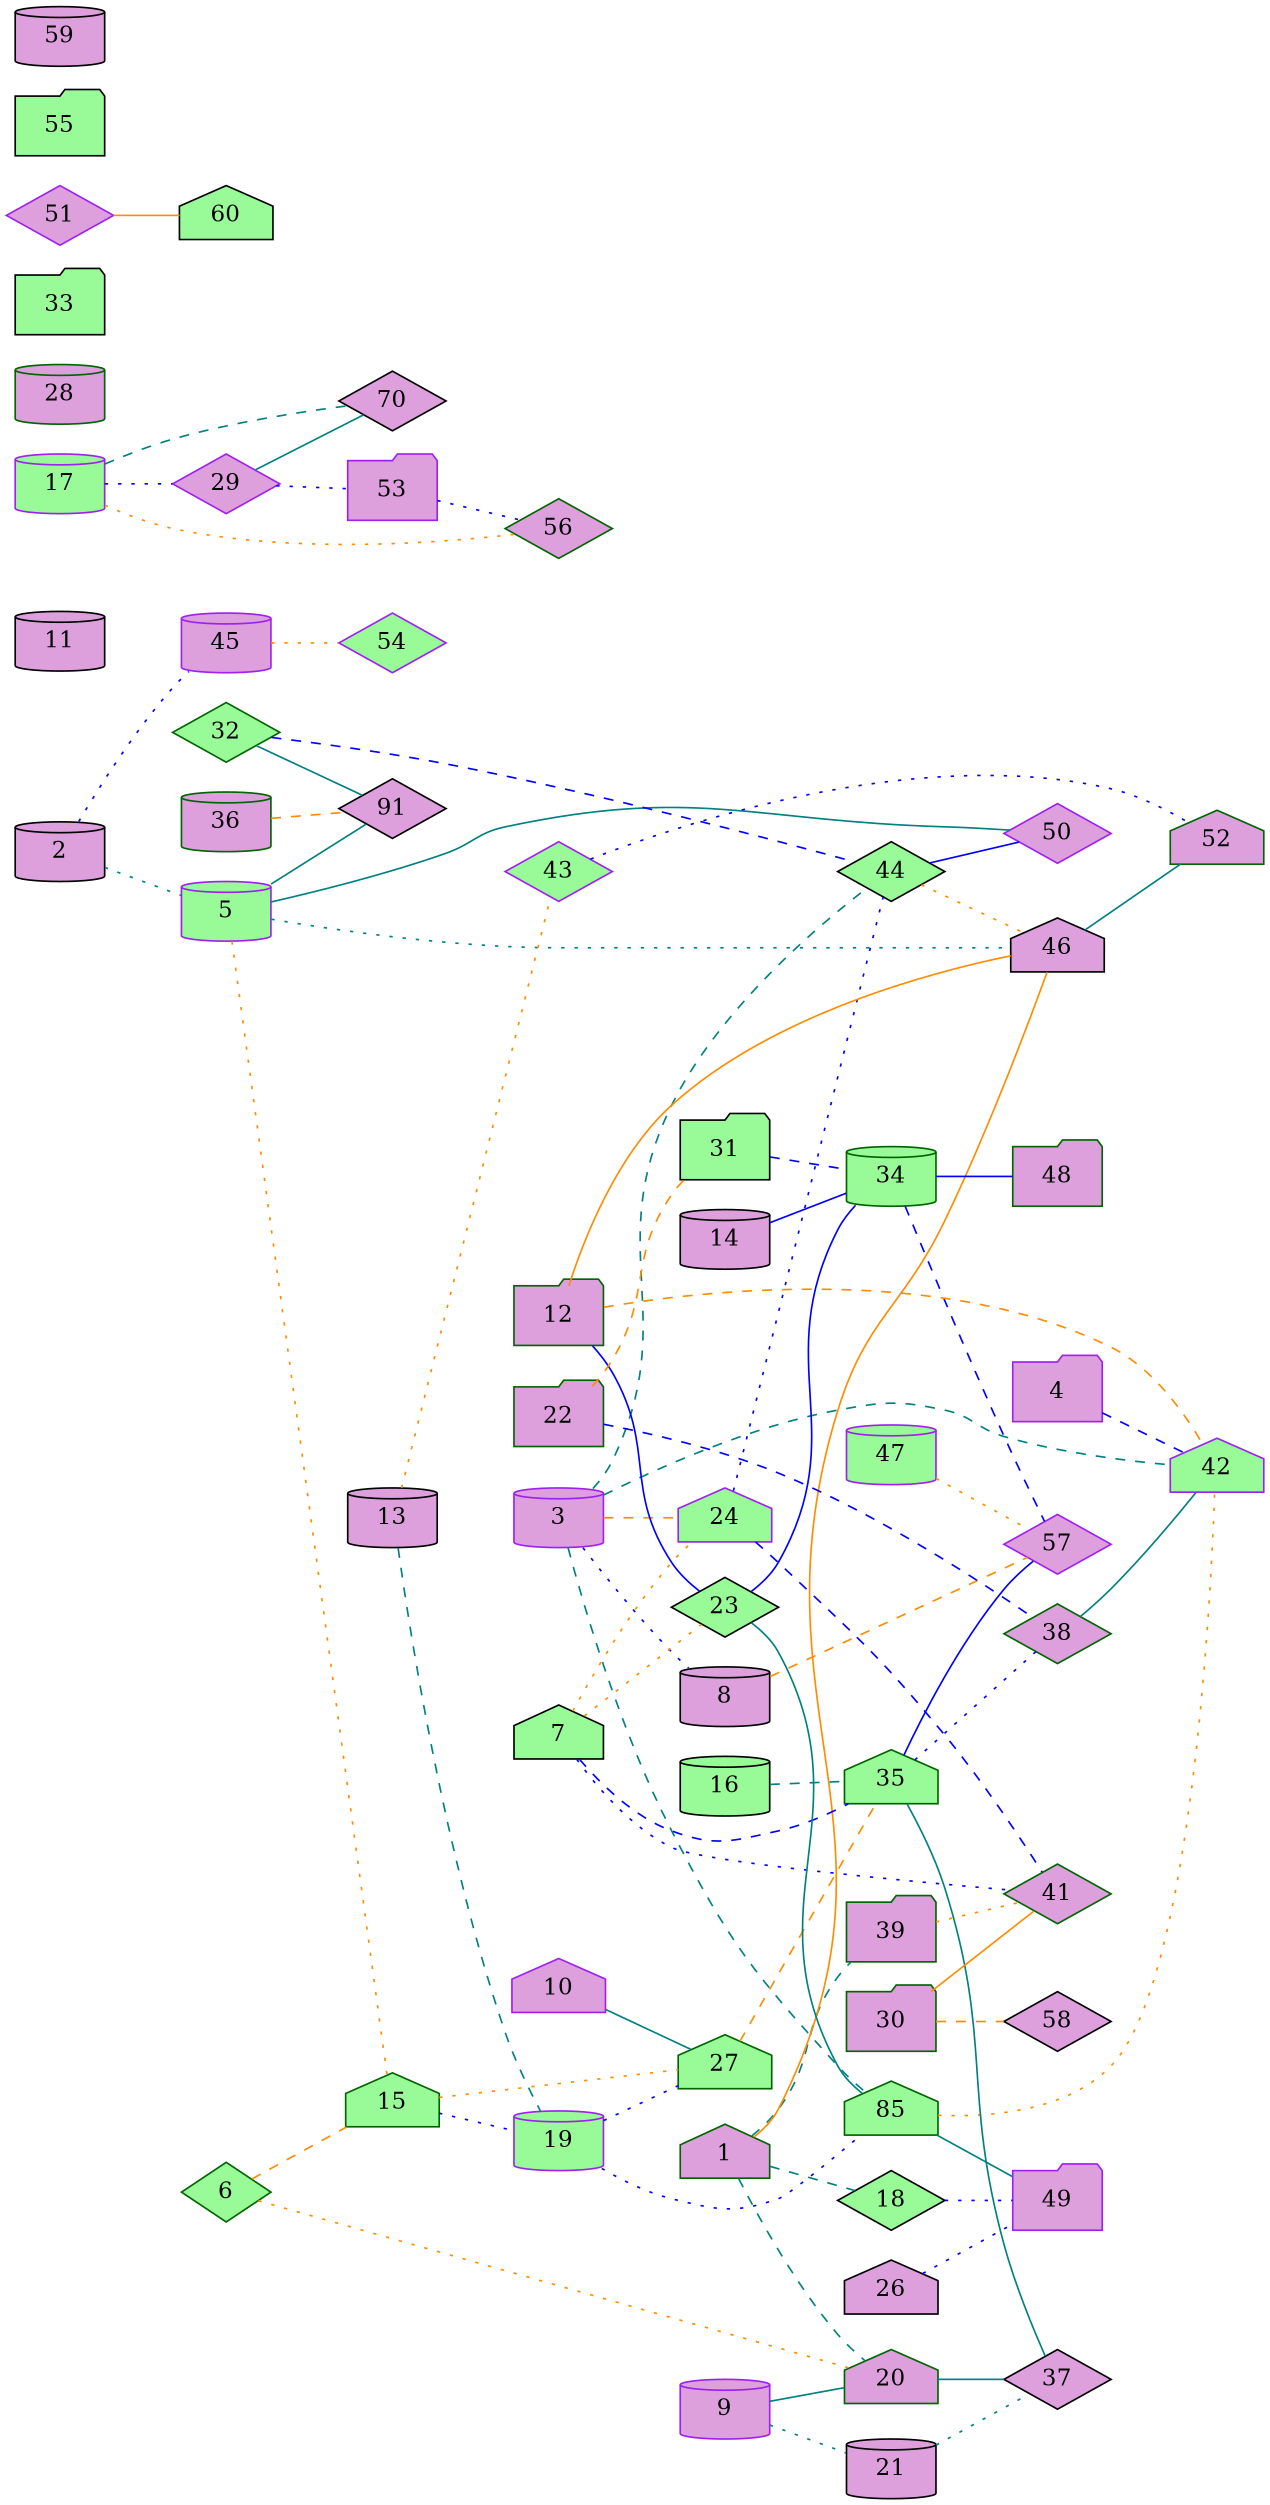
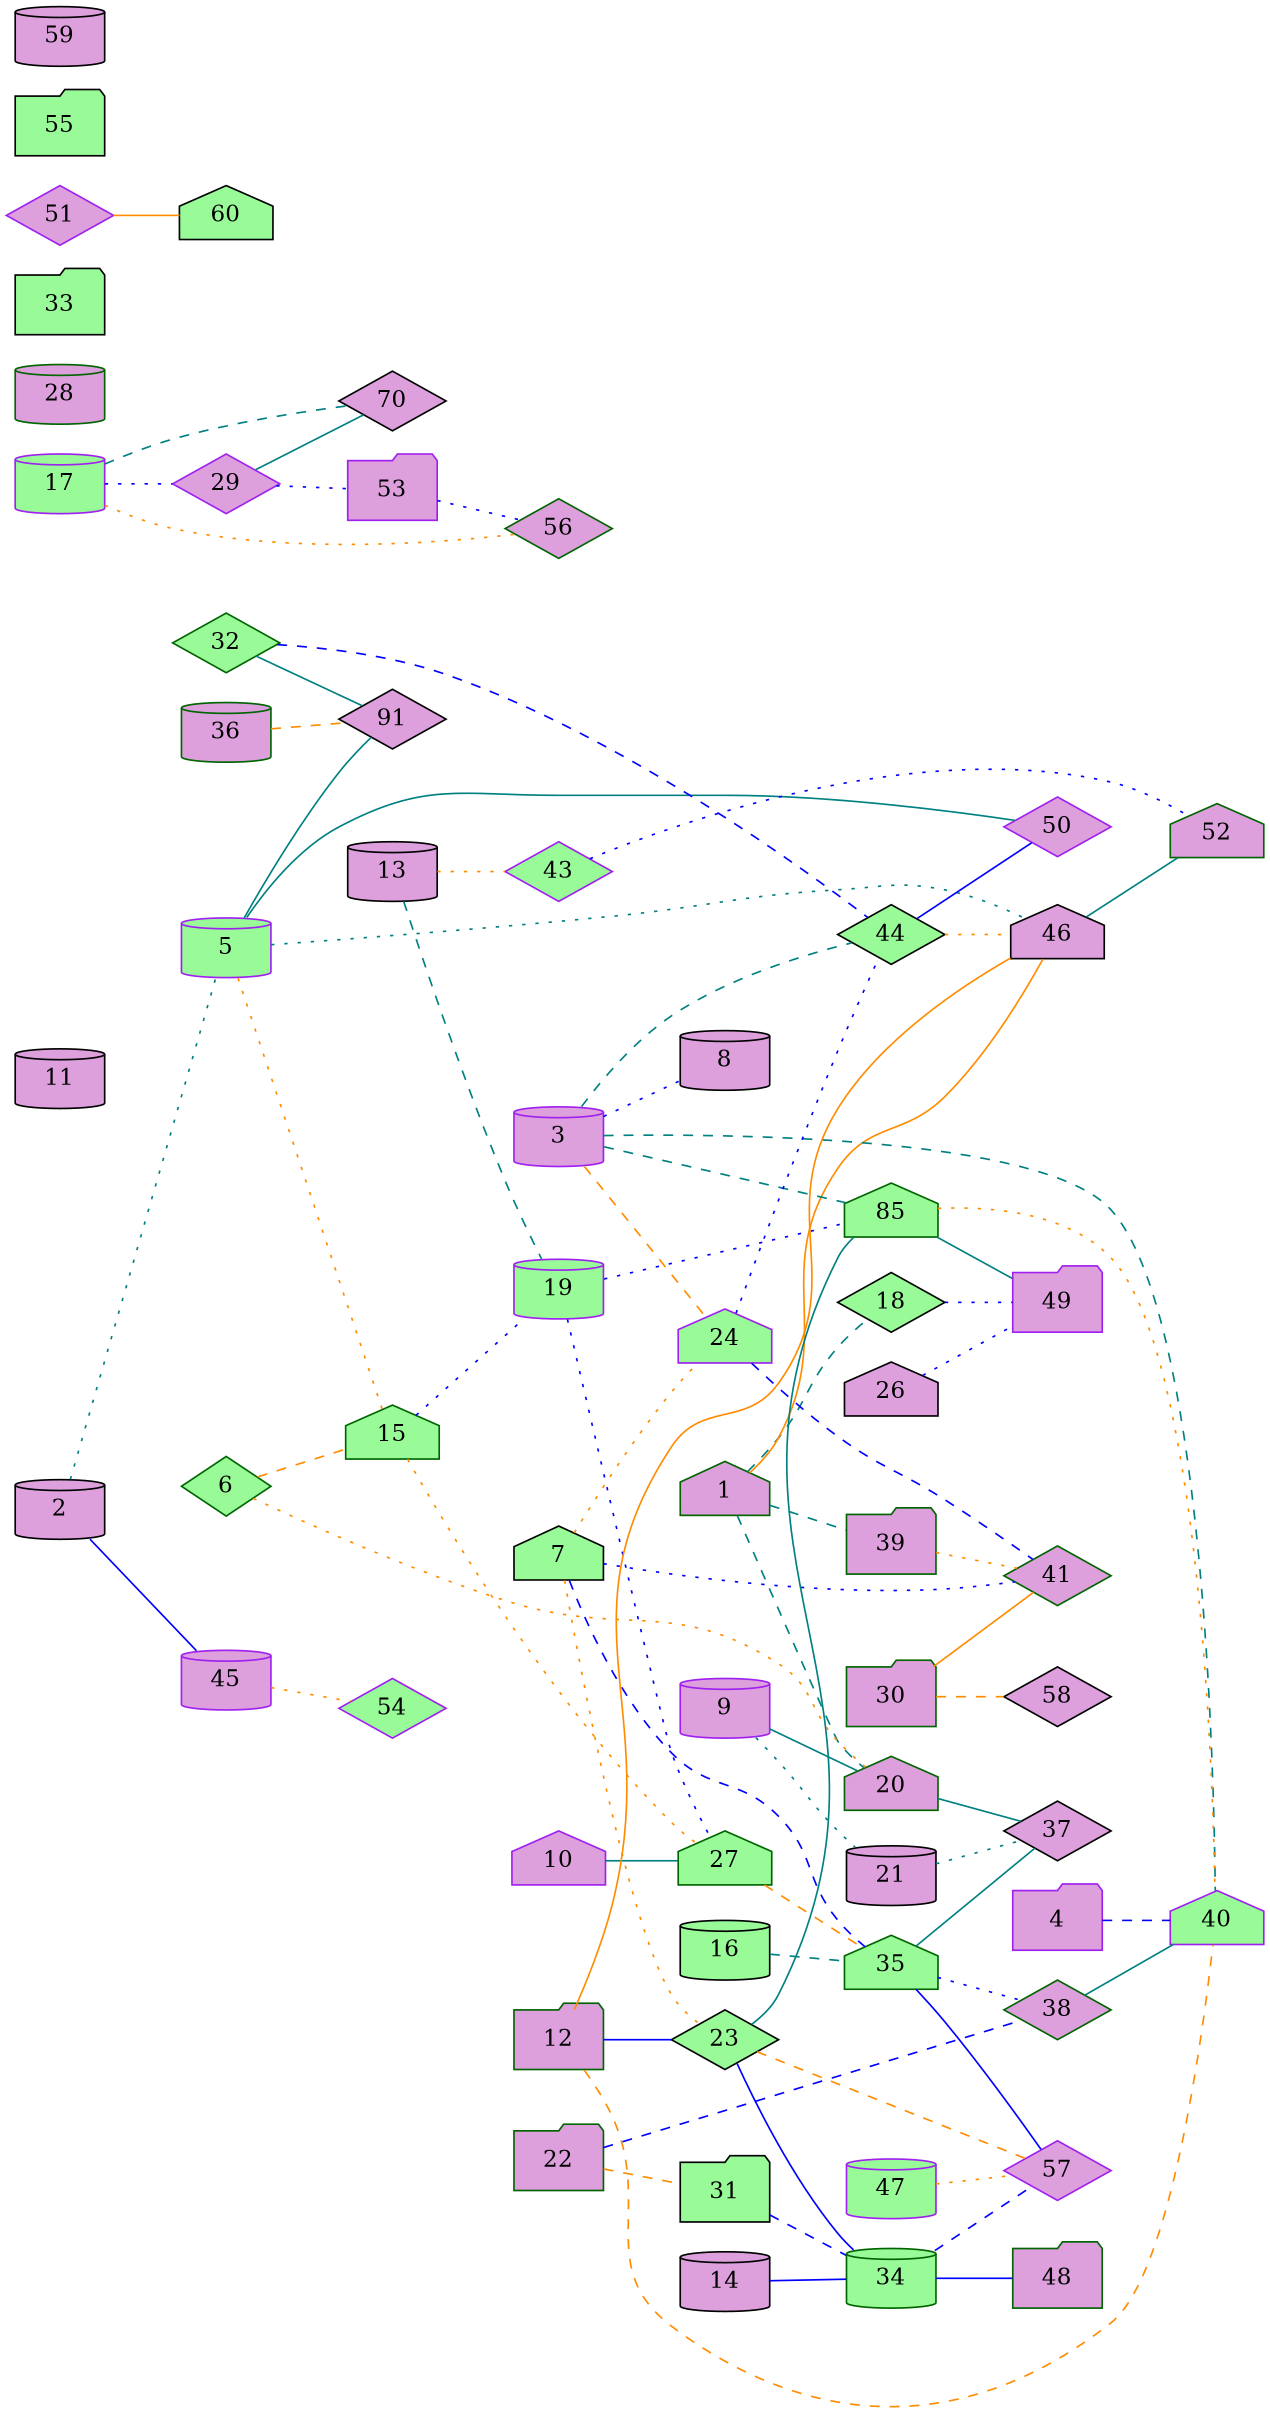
(129, 743) -> (143, 1595)
(1217, 1468) -> (1217, 1920)
(899, 1617) -> (891, 2105)
